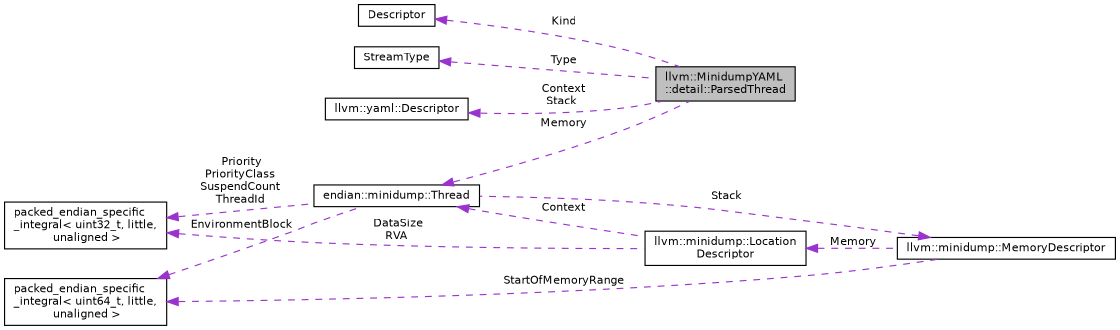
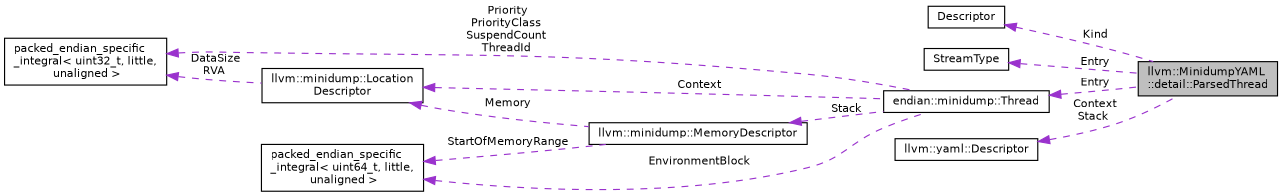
(562, 61) -> (1094, 62)
(562, 123) -> (1094, 83)
(557, 223) -> (659, 93)
